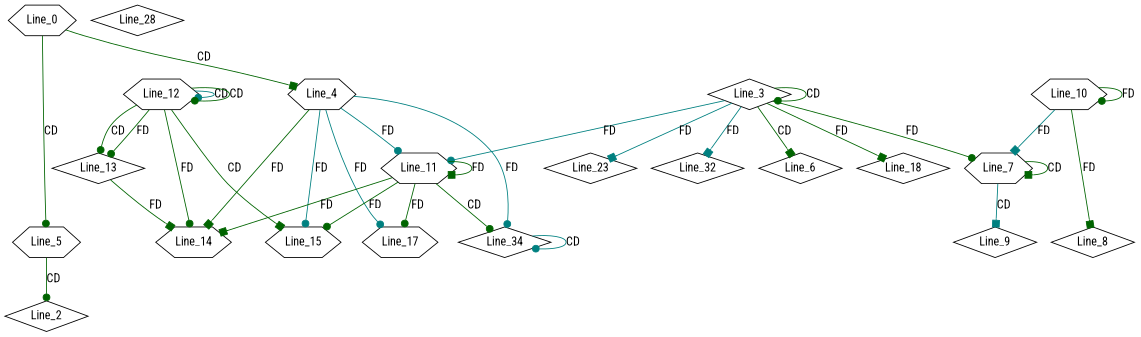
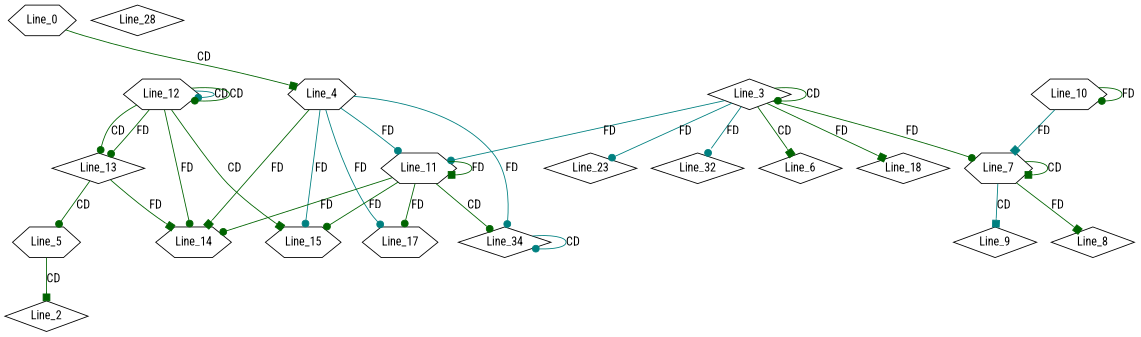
(44, 128) -> (75, 201)
(726, 128) -> (726, 128)
(674, 130) -> (674, 130)
(1080, 164) -> (1045, 205)
(314, 203) -> (314, 203)
(47, 276) -> (47, 276)
